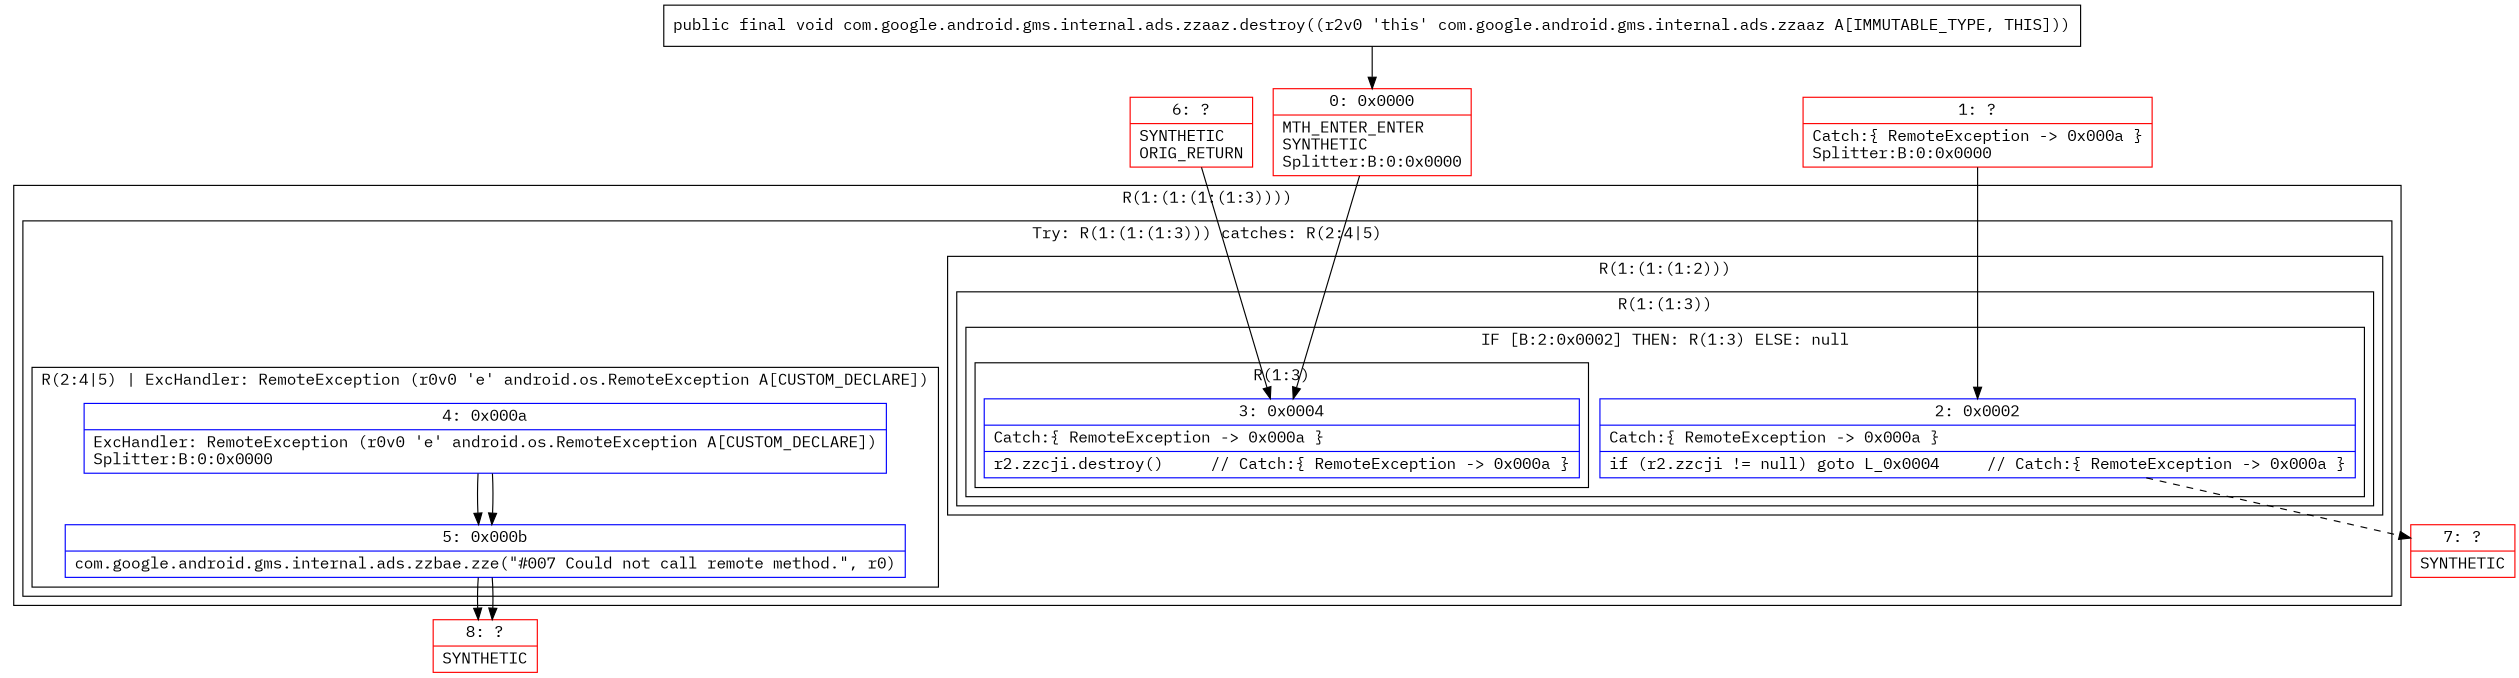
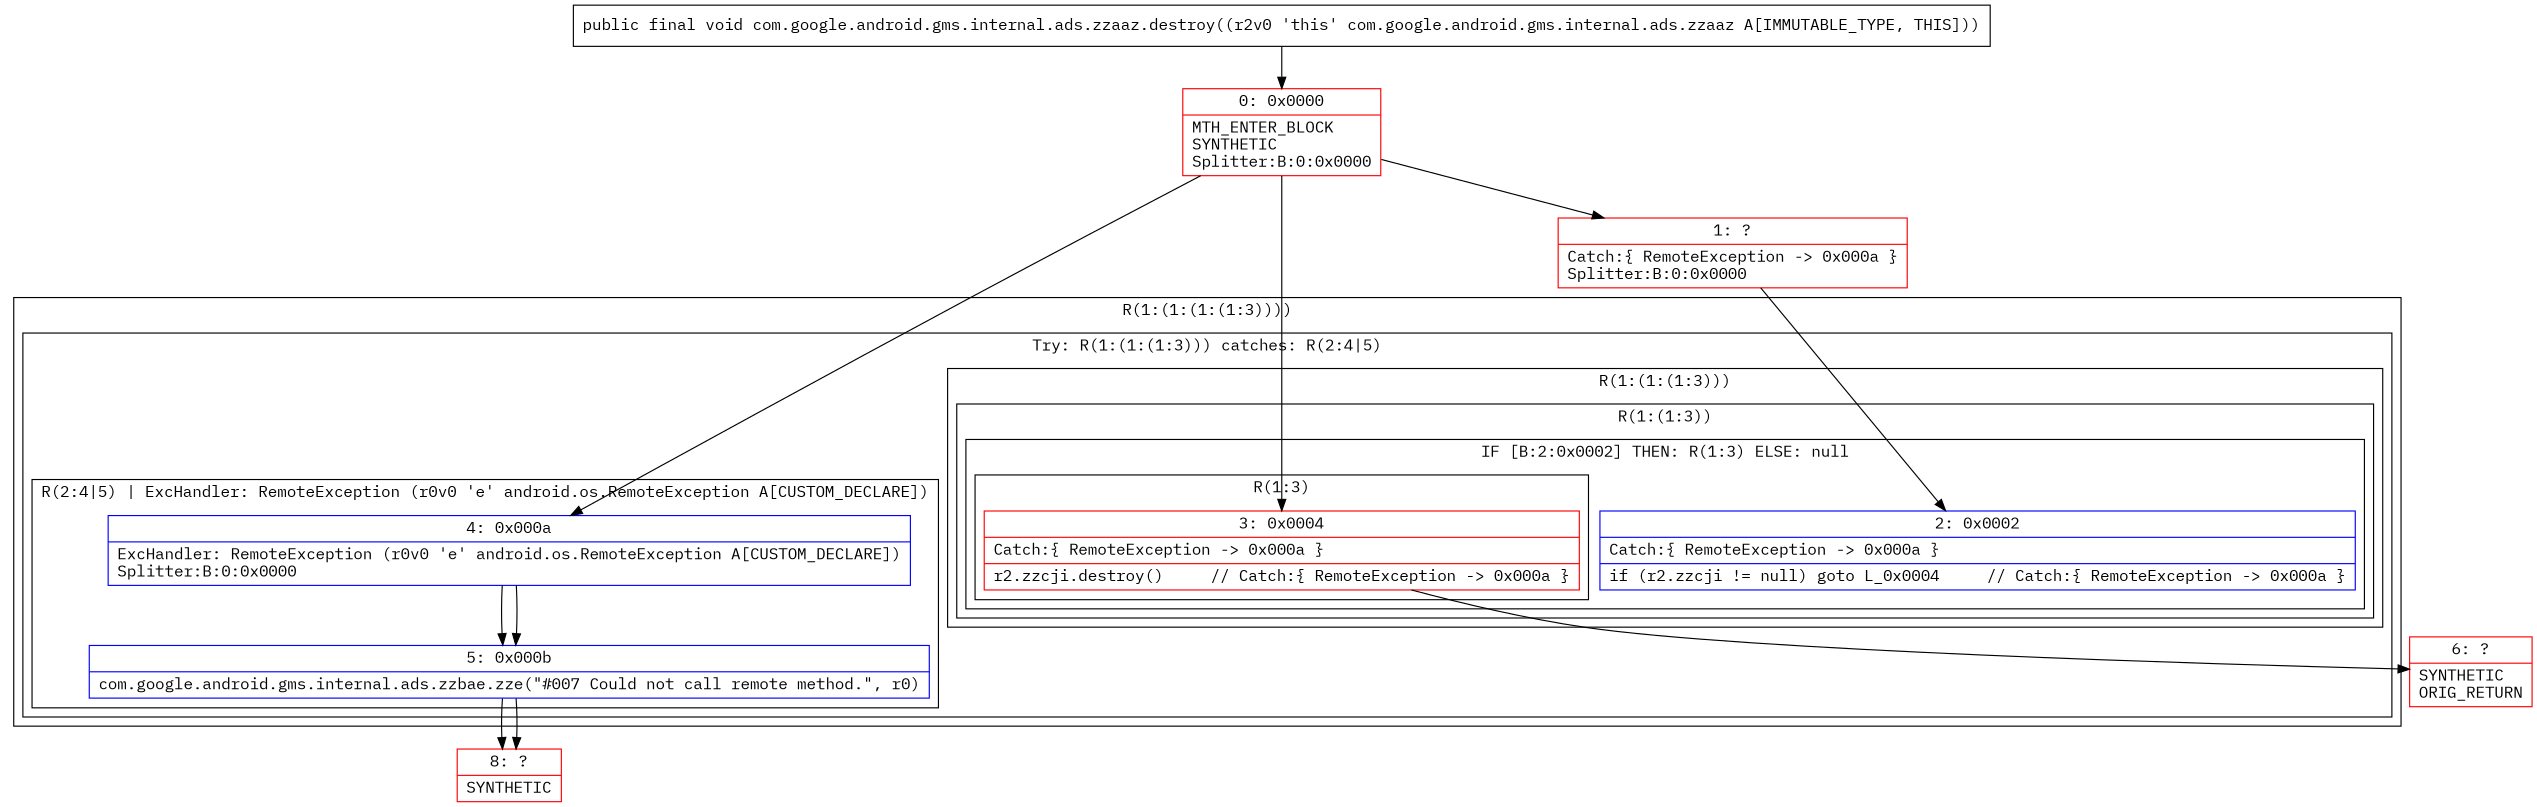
(1353, 128) -> (1263, 128)
none -> (1487, 187)
(1665, 270) -> (1665, 382)
(1234, 277) -> (1902, 651)
none -> (890, 341)
(1282, 438) -> (1282, 550)
(2463, 551) -> none
